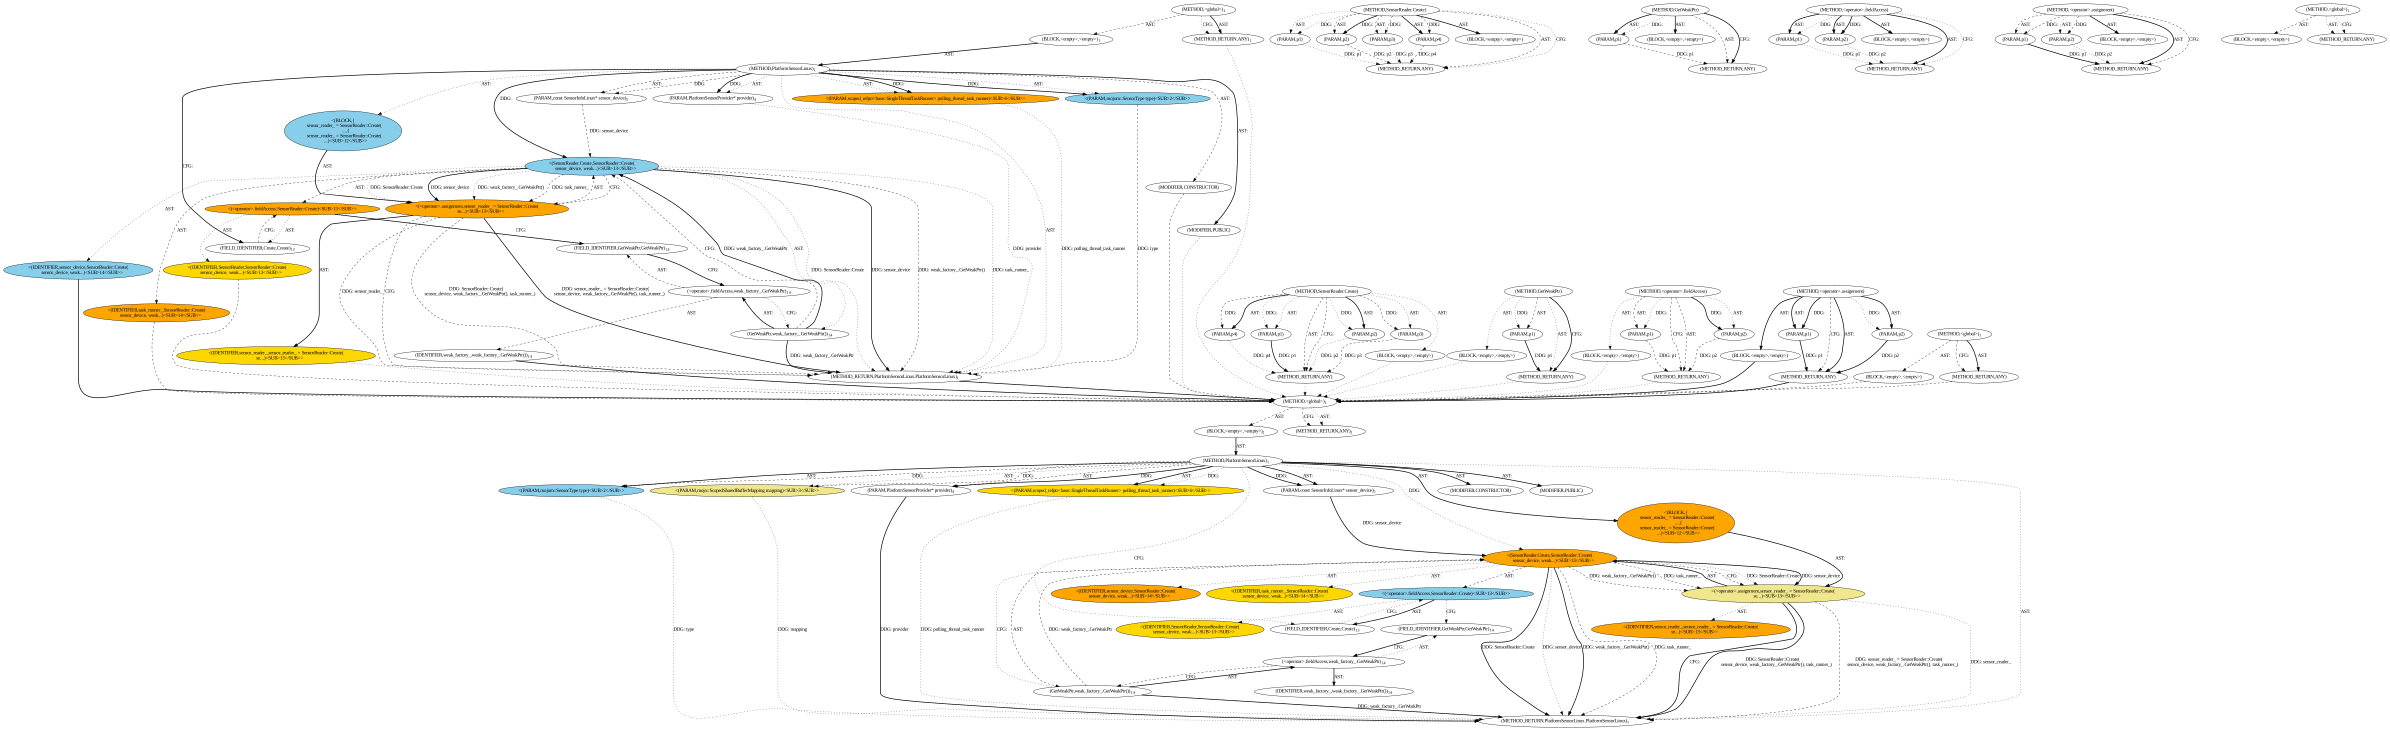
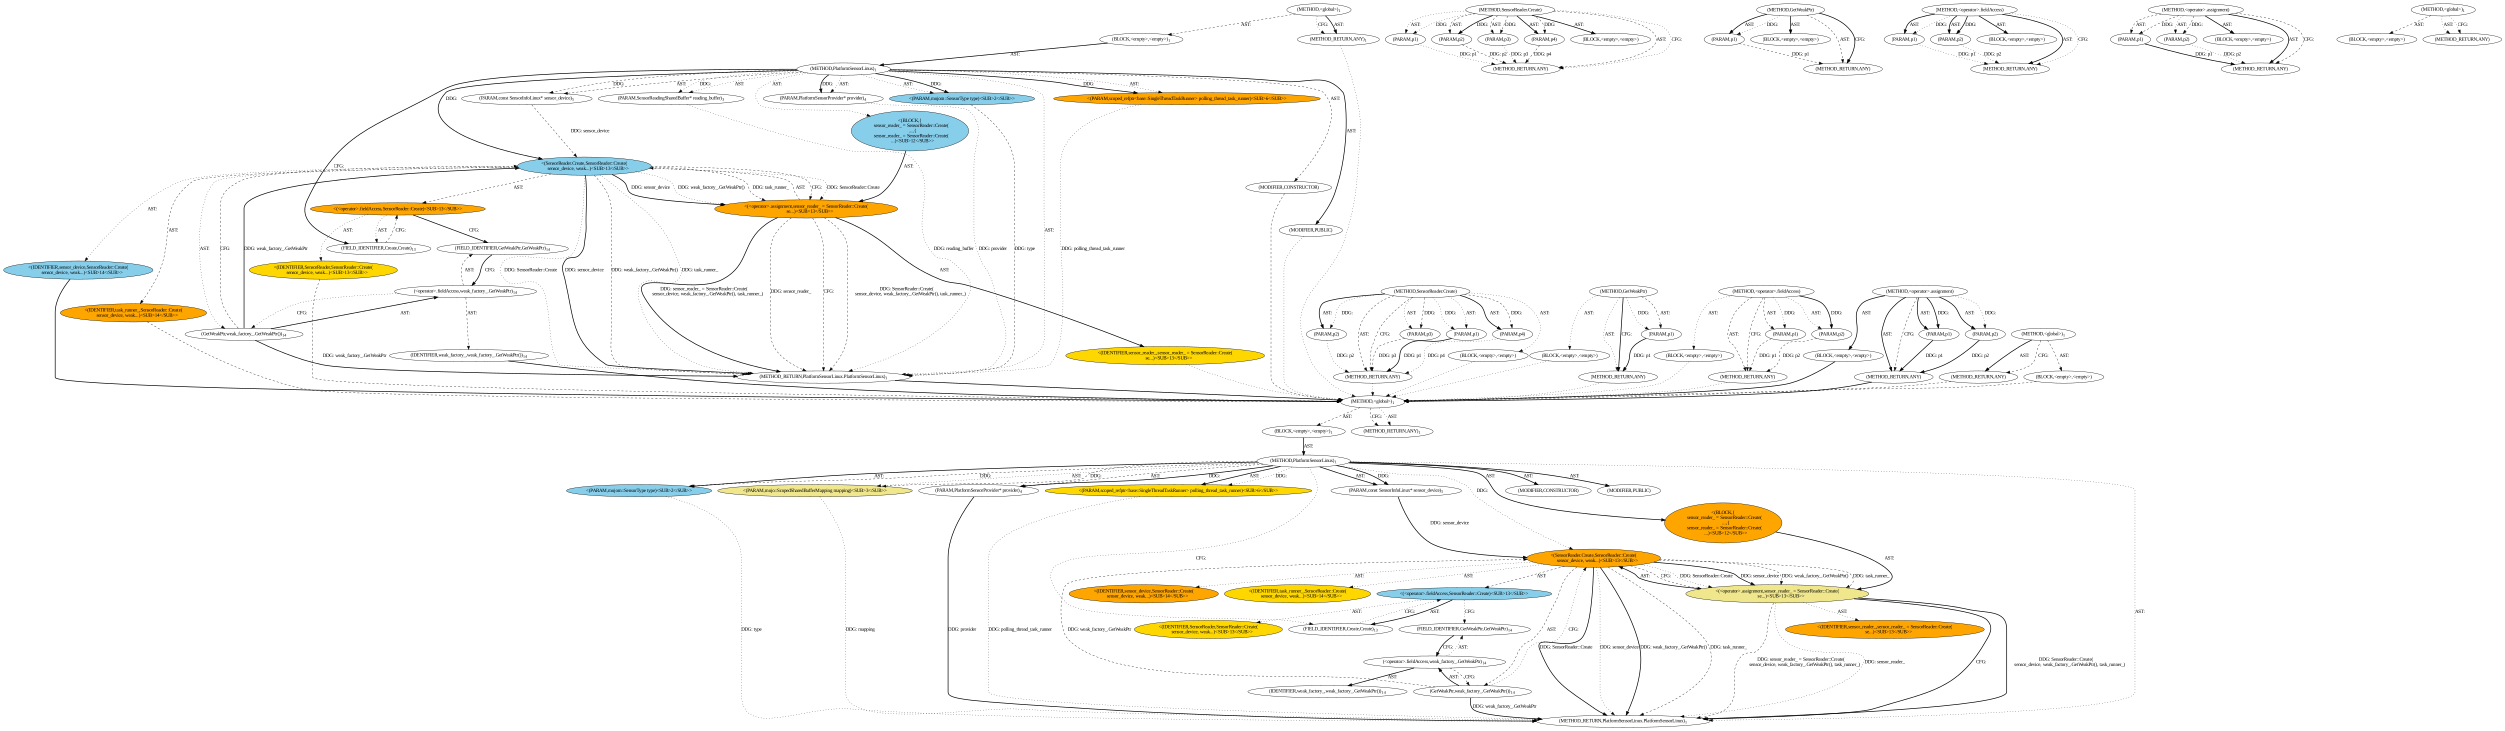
none -> (671, 99)
